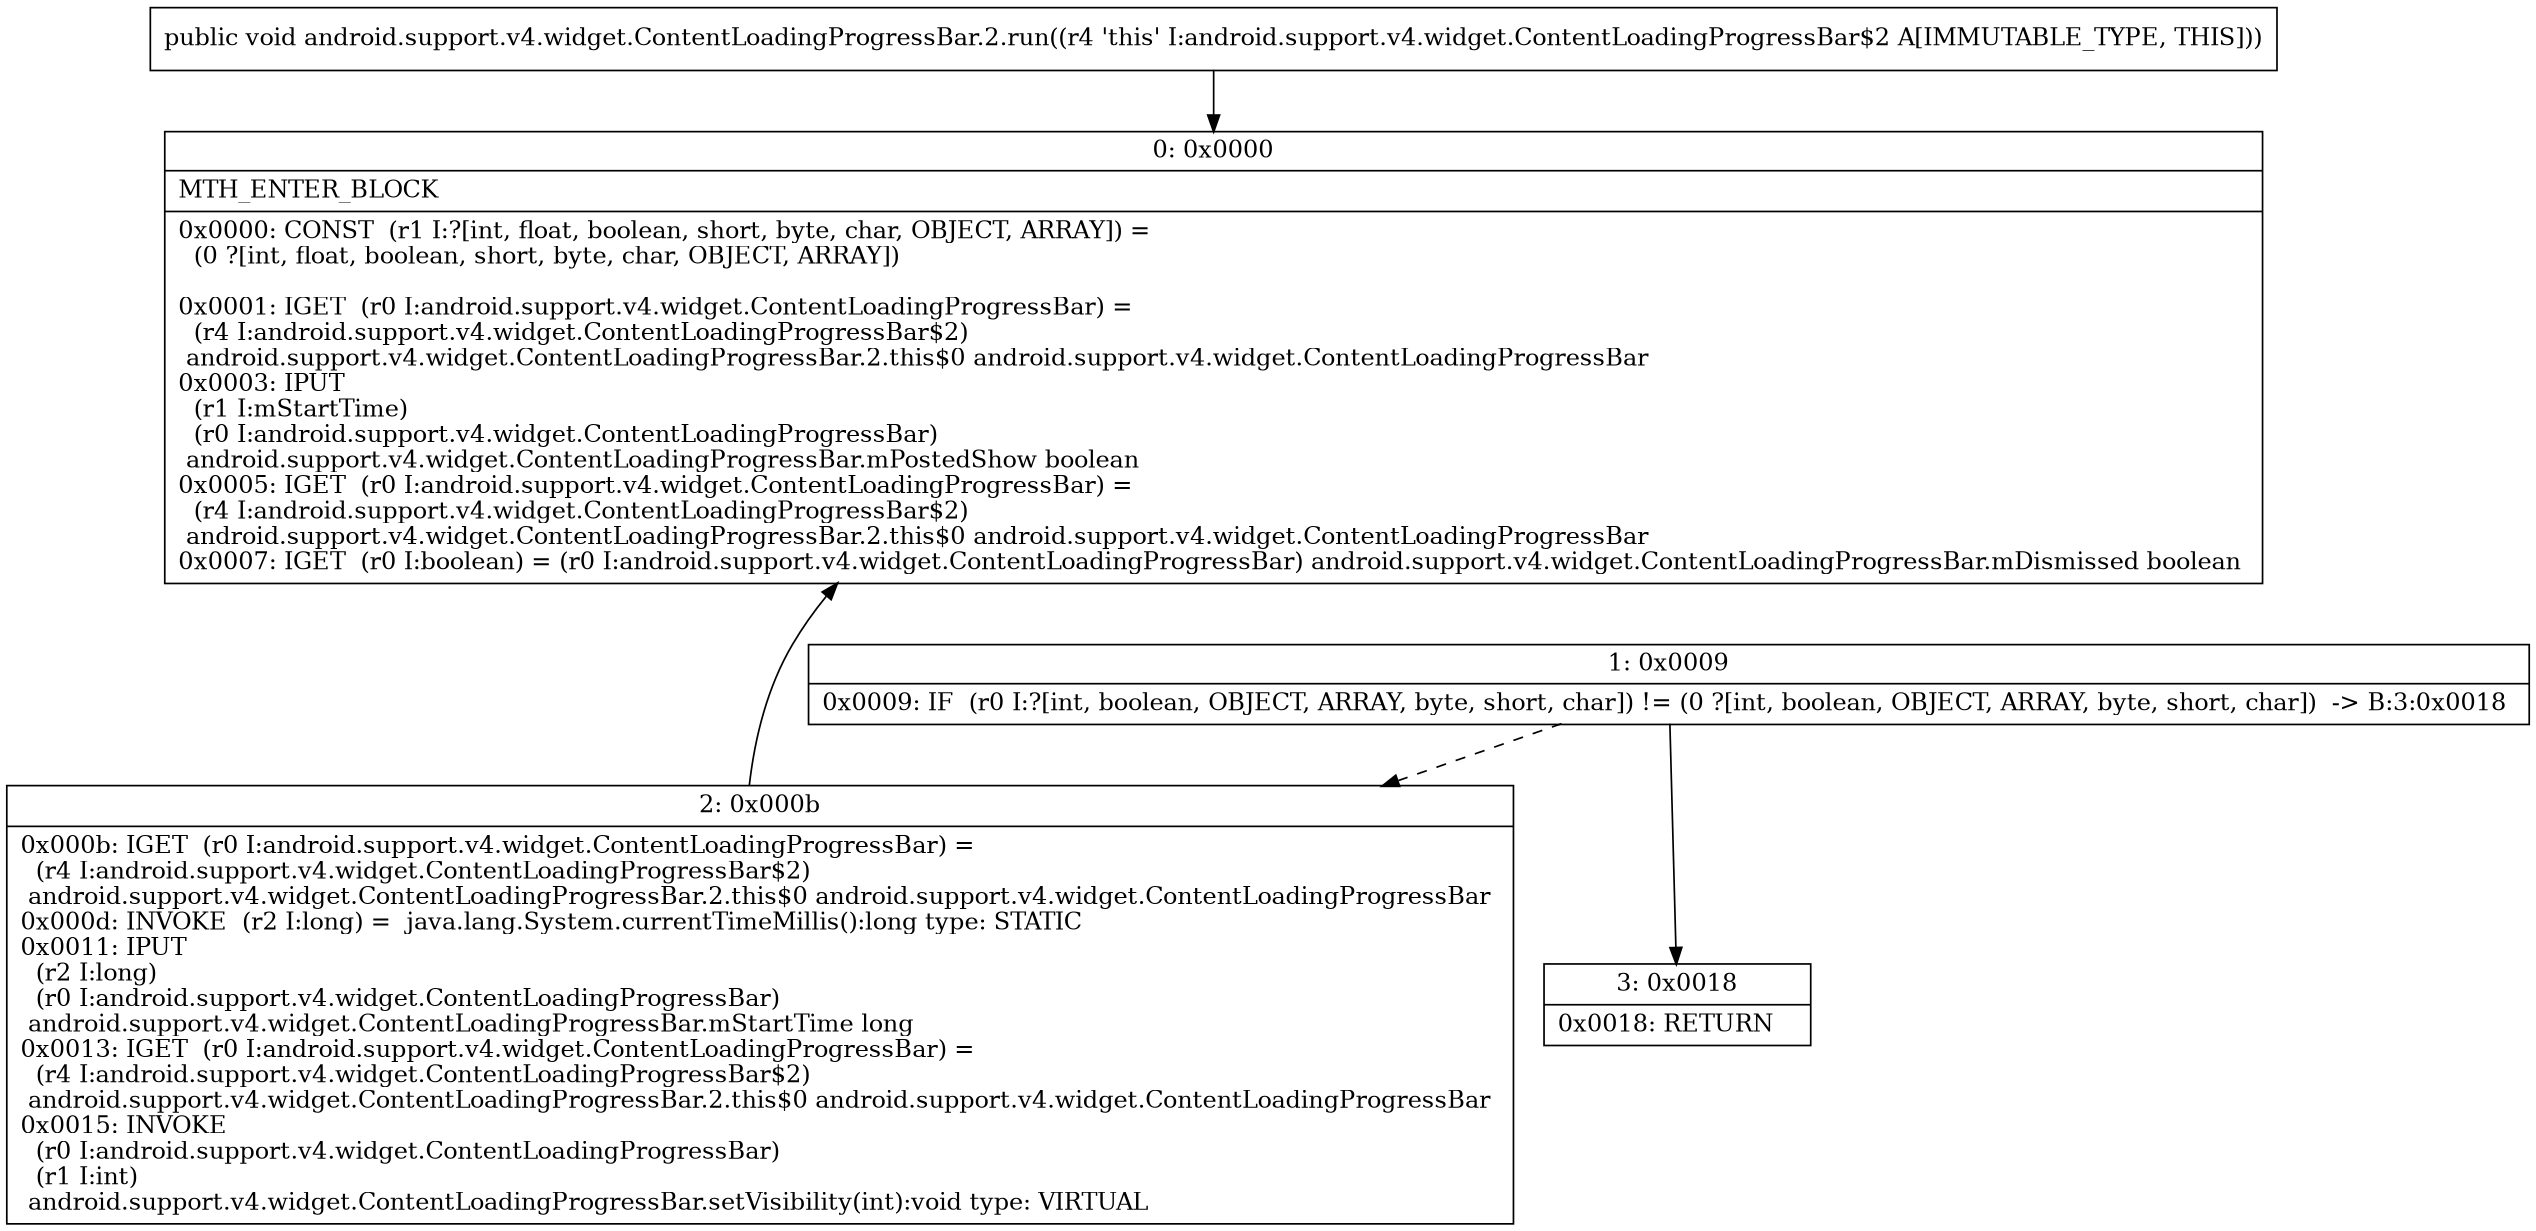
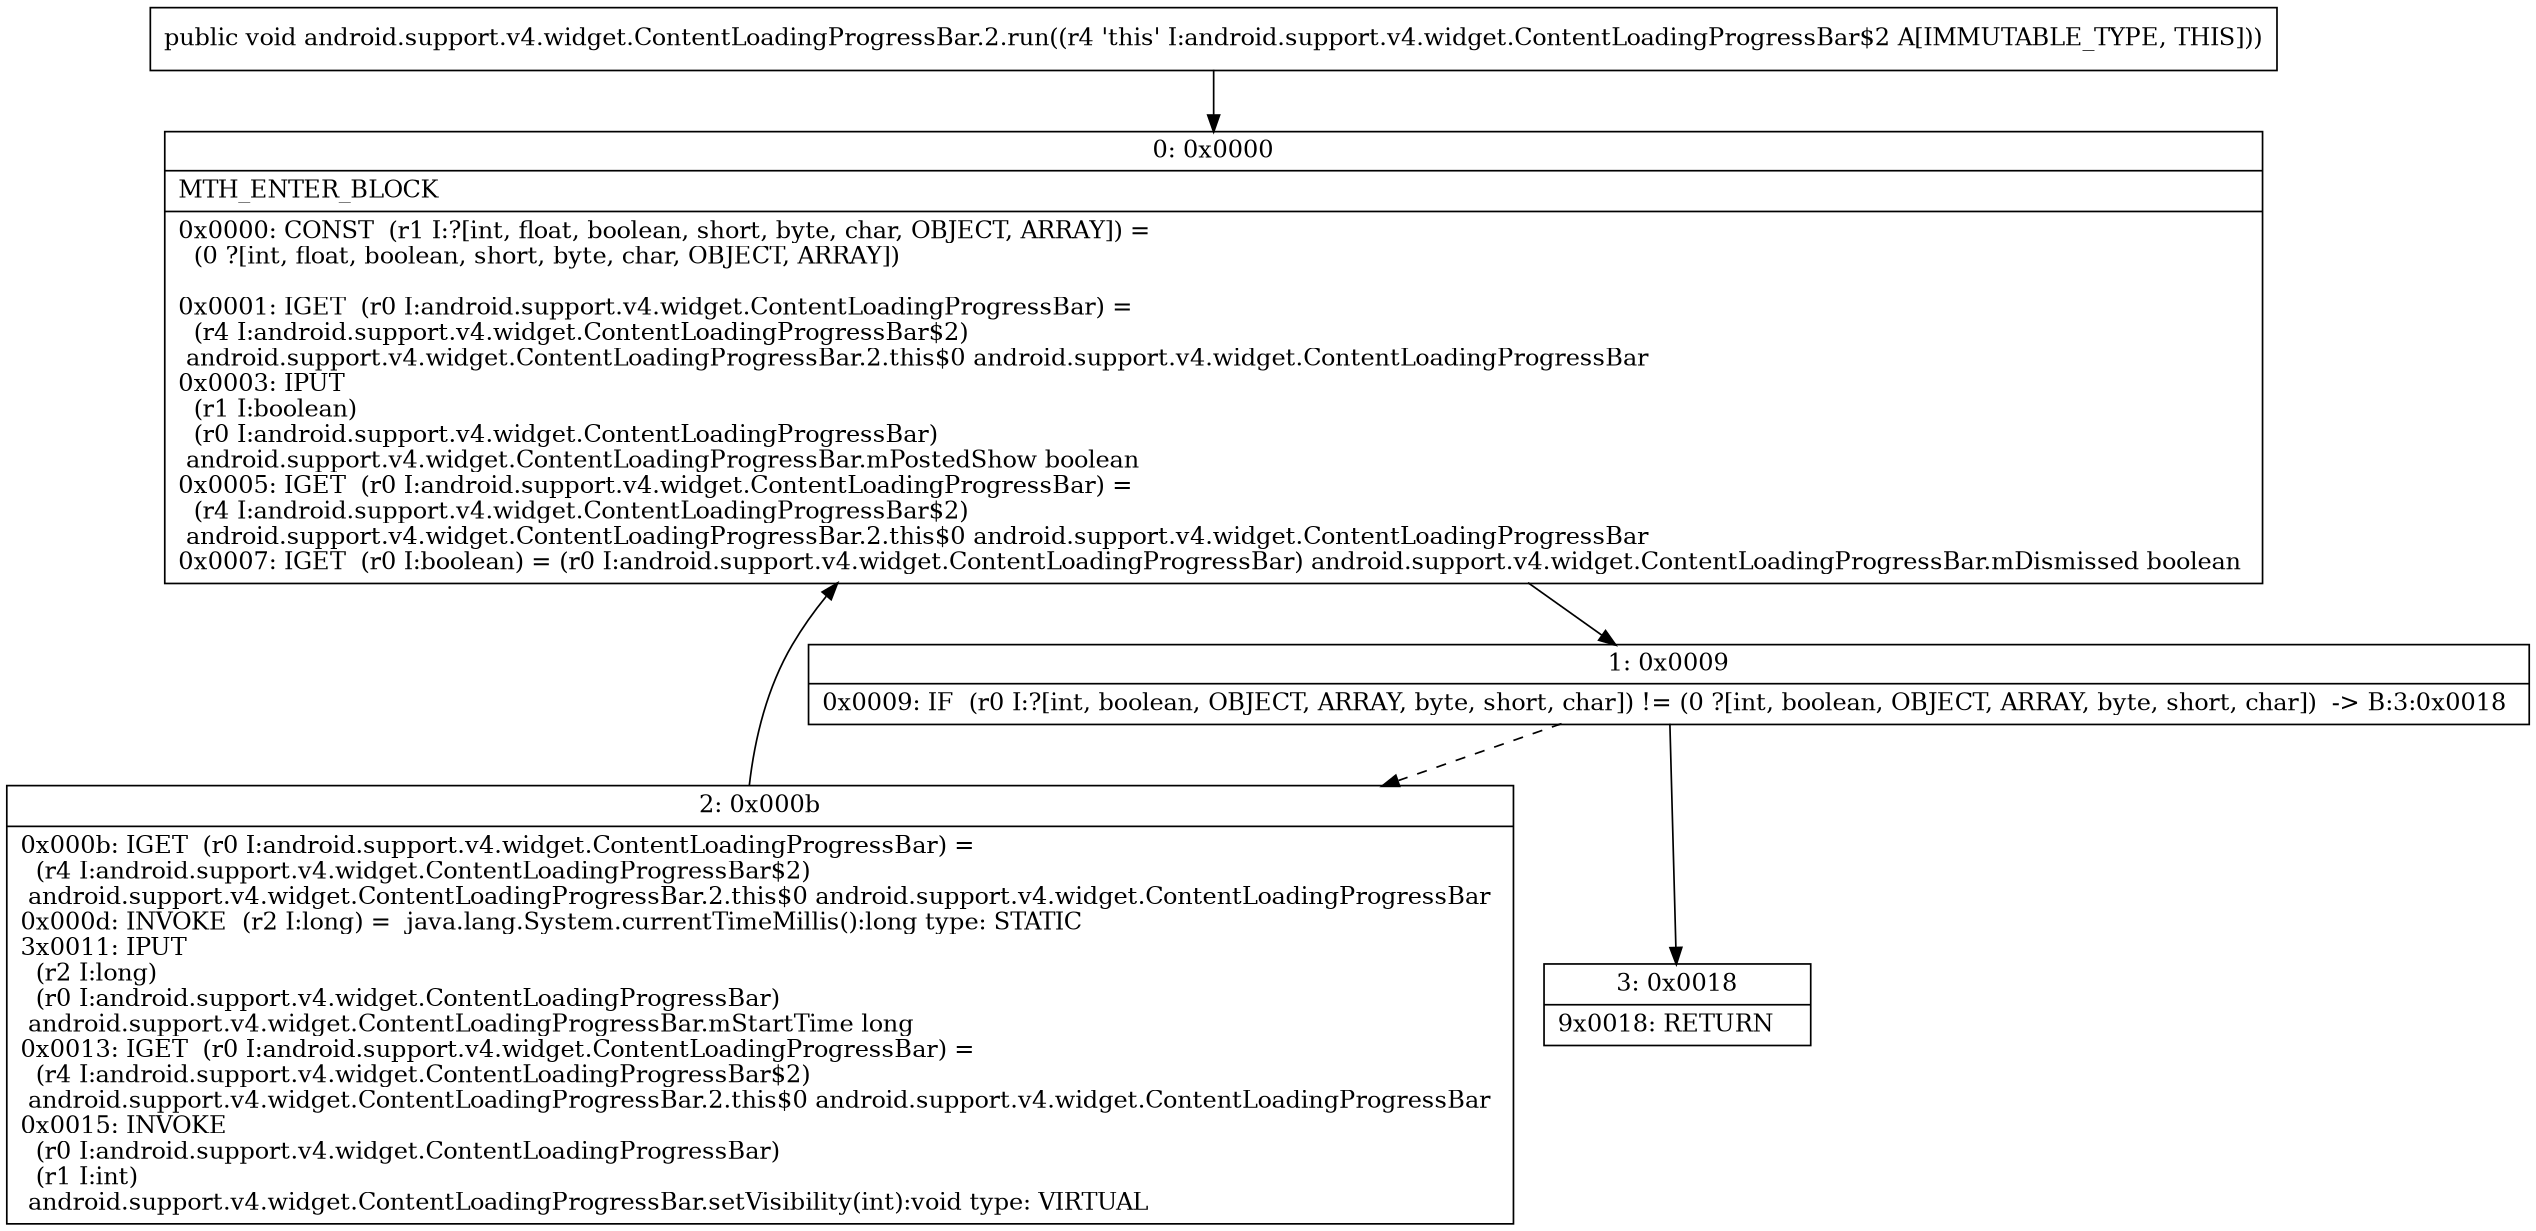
(294, 409) -> (268, 409)
none -> (1565, 609)
(111, 948) -> (111, 948)
(1677, 1024) -> (1677, 1024)
